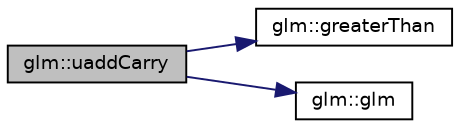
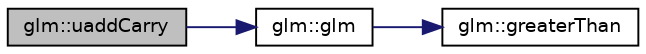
(212, 48) -> (398, 27)
